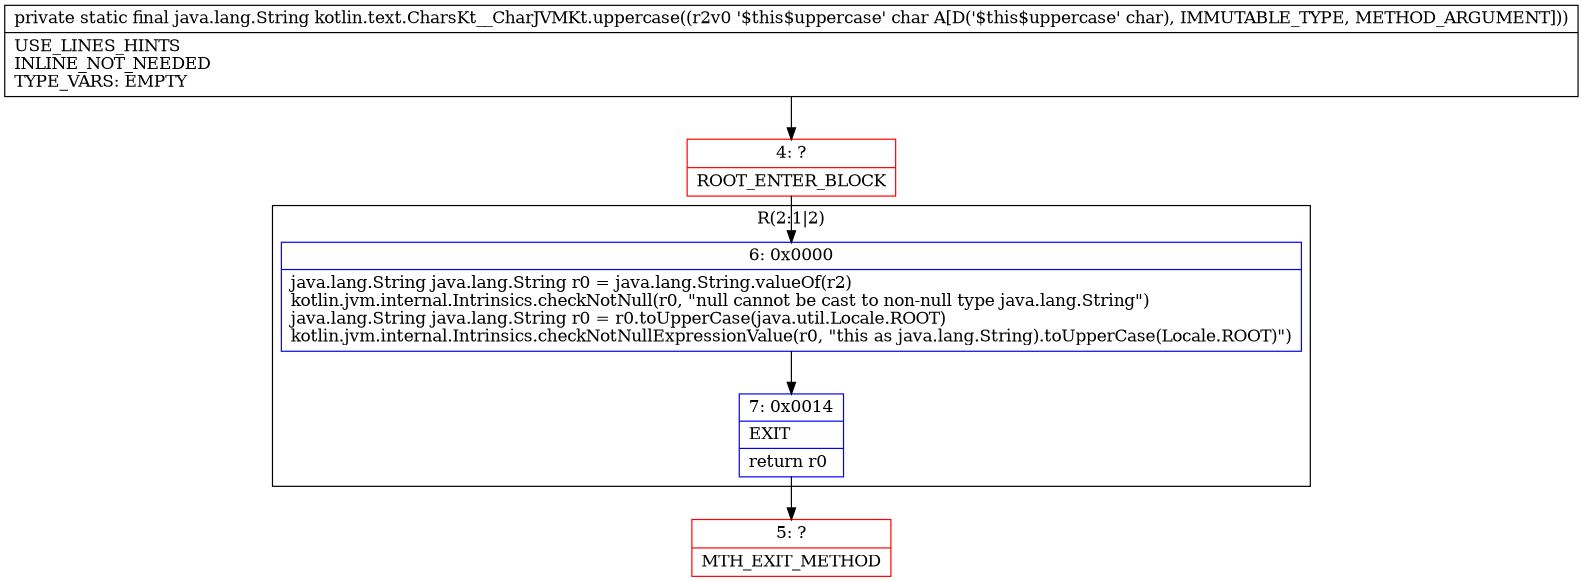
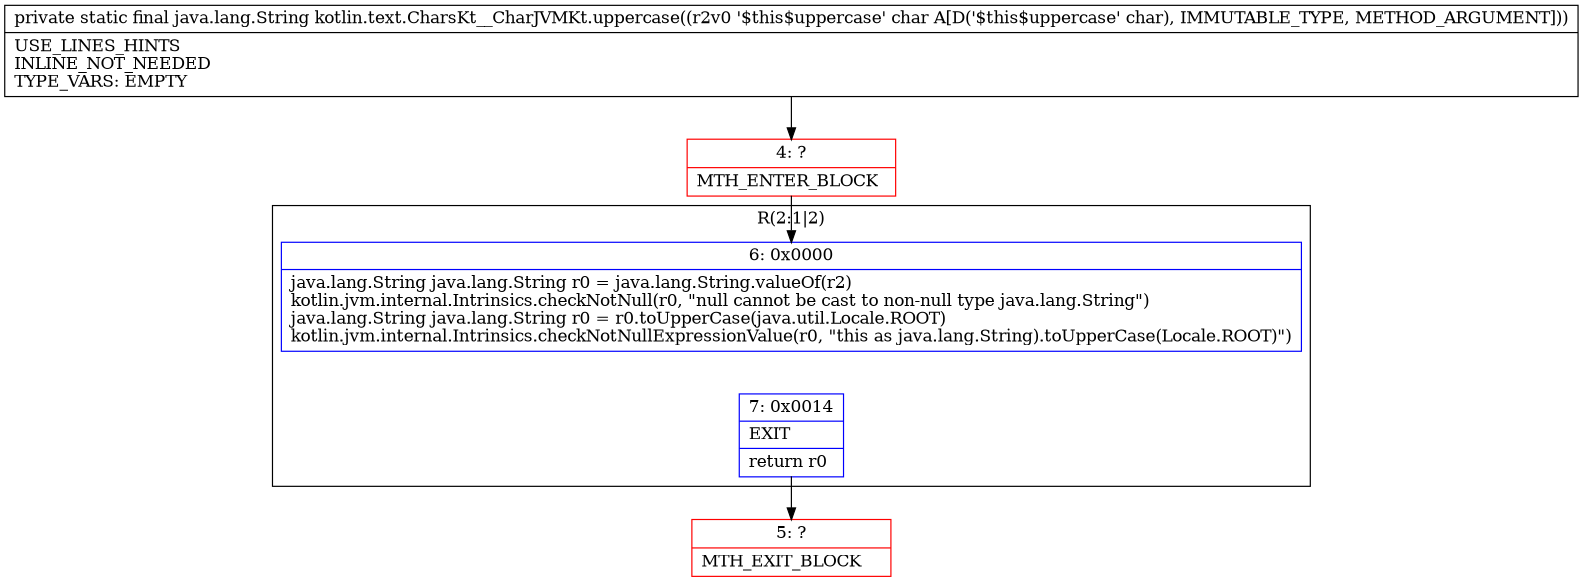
(791, 181) -> (788, 181)
(791, 367) -> none
(791, 562) -> (782, 562)
